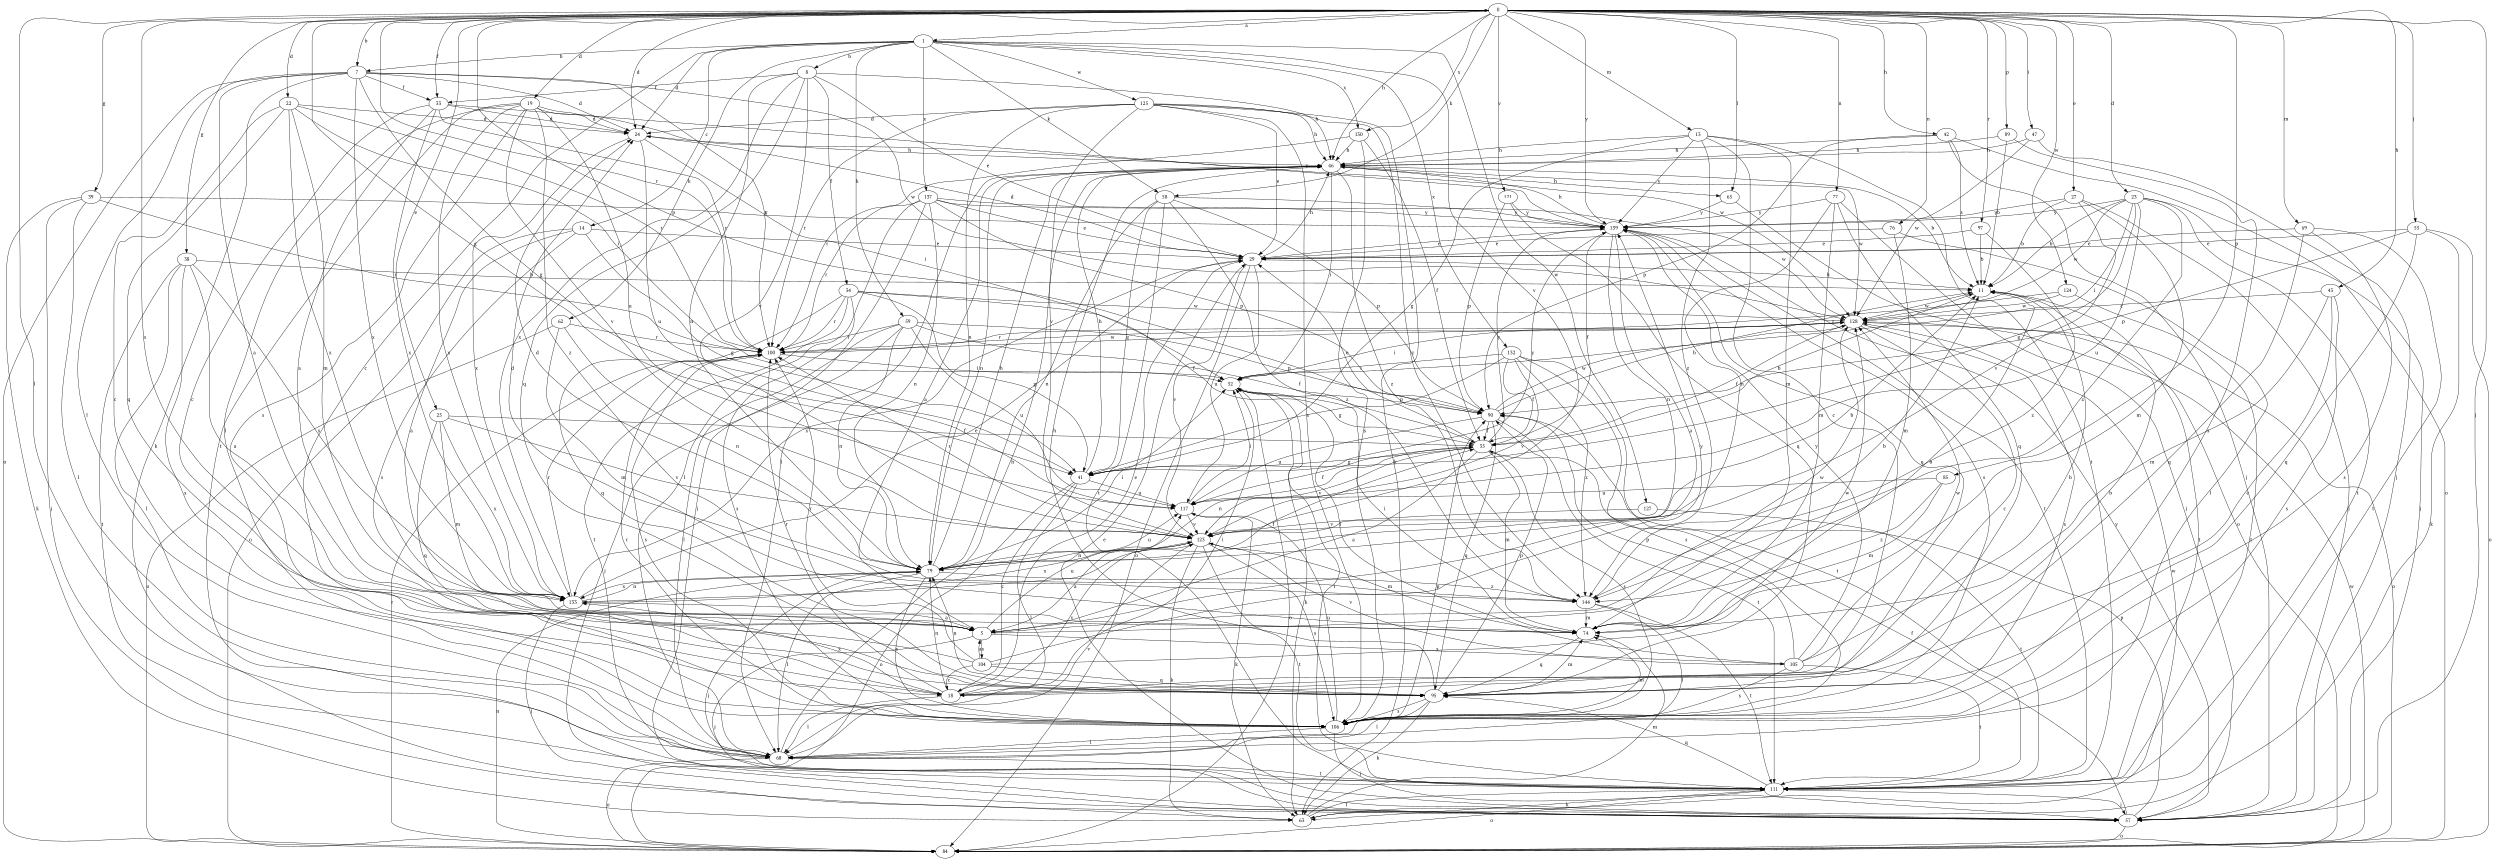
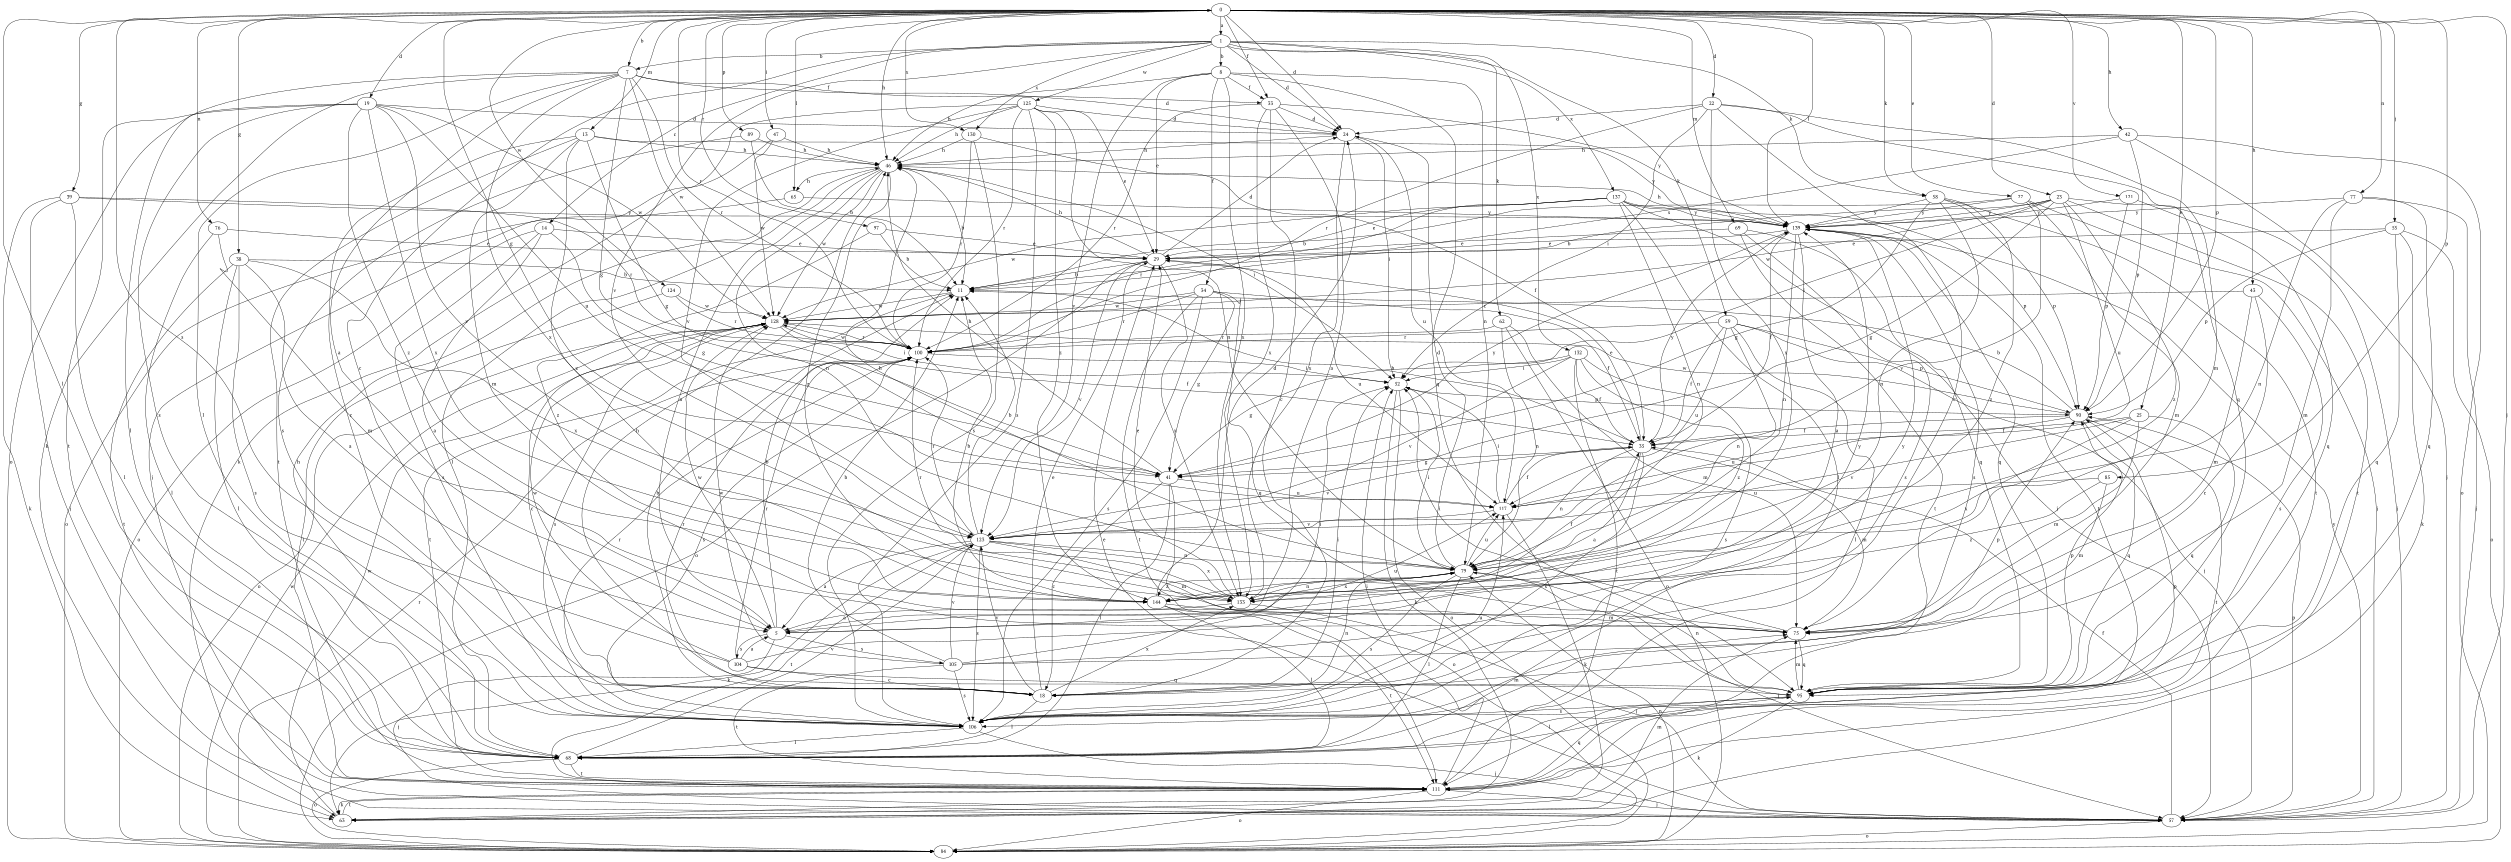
(1587, 119) -> (1809, 119)
(1648, 509) -> none
(1586, 634) -> (1796, 634)
(1876, 640) -> (575, 638)
